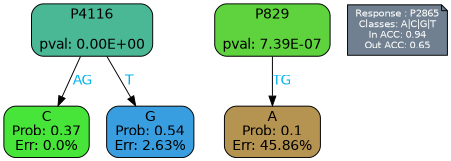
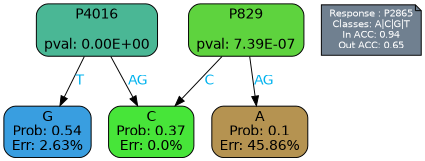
(92, 30) -> (97, 30)
none -> (202, 77)
(282, 81) -> (264, 81)
